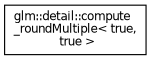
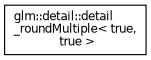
(75, 30) -> (75, 30)
